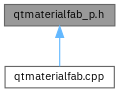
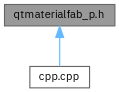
(60, 77) -> (60, 77)
